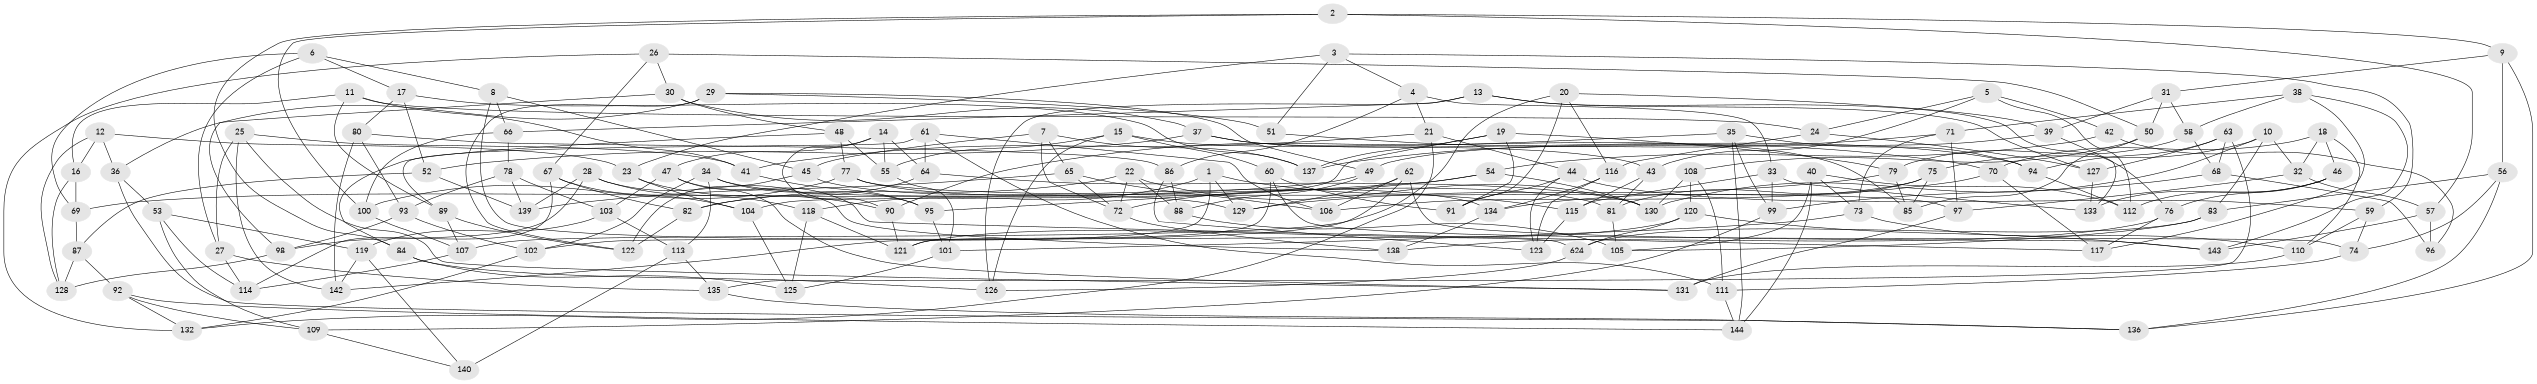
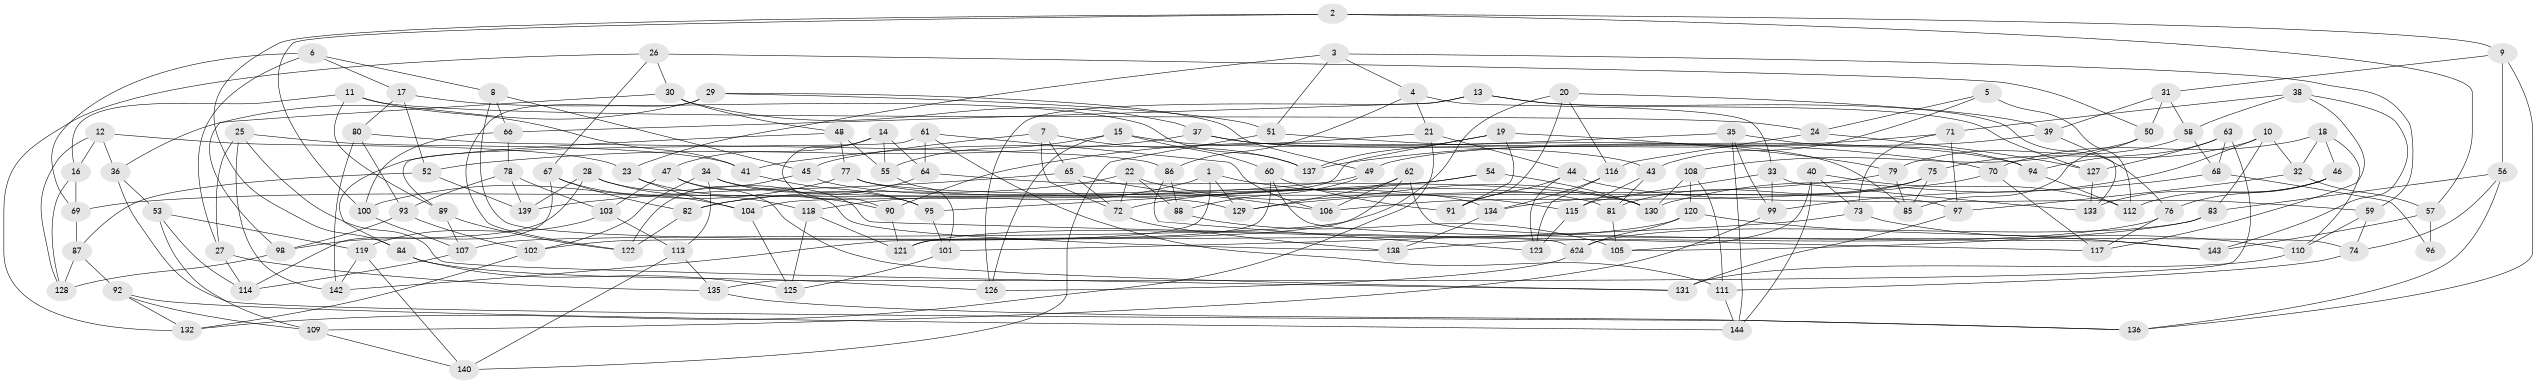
(2109, 133) -> none
none -> (923, 340)
